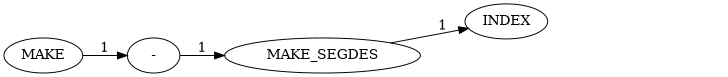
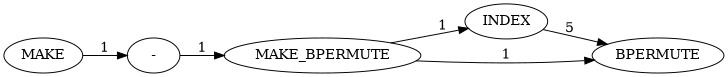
(323, 55) -> (323, 55)
none -> (658, 55)
